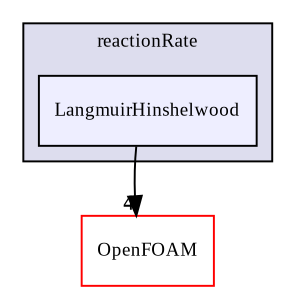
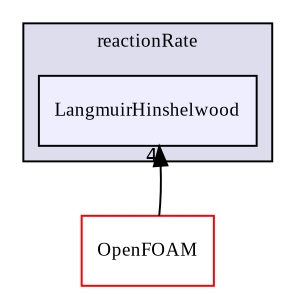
(135, 174) -> (161, 191)
